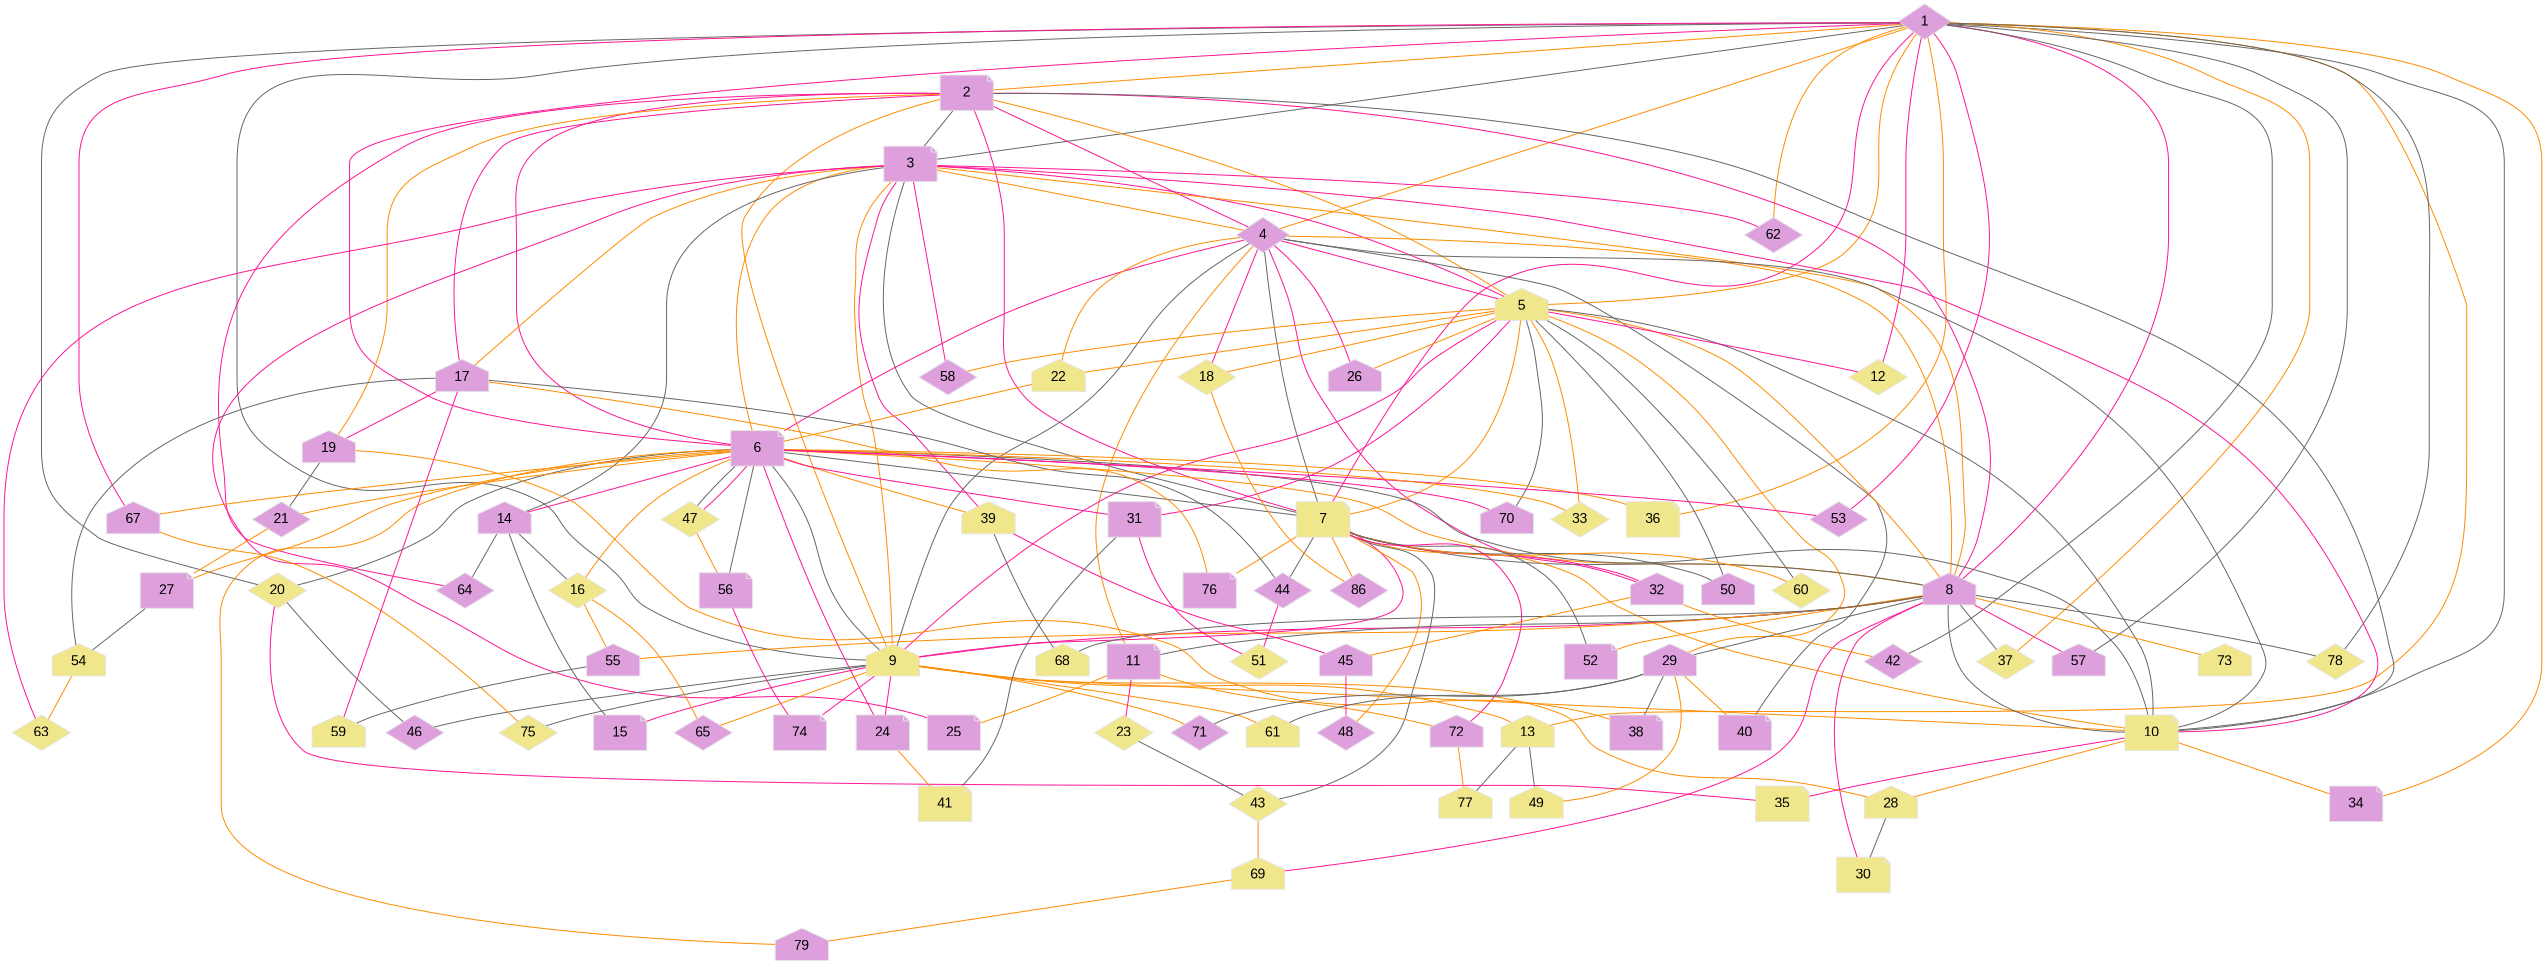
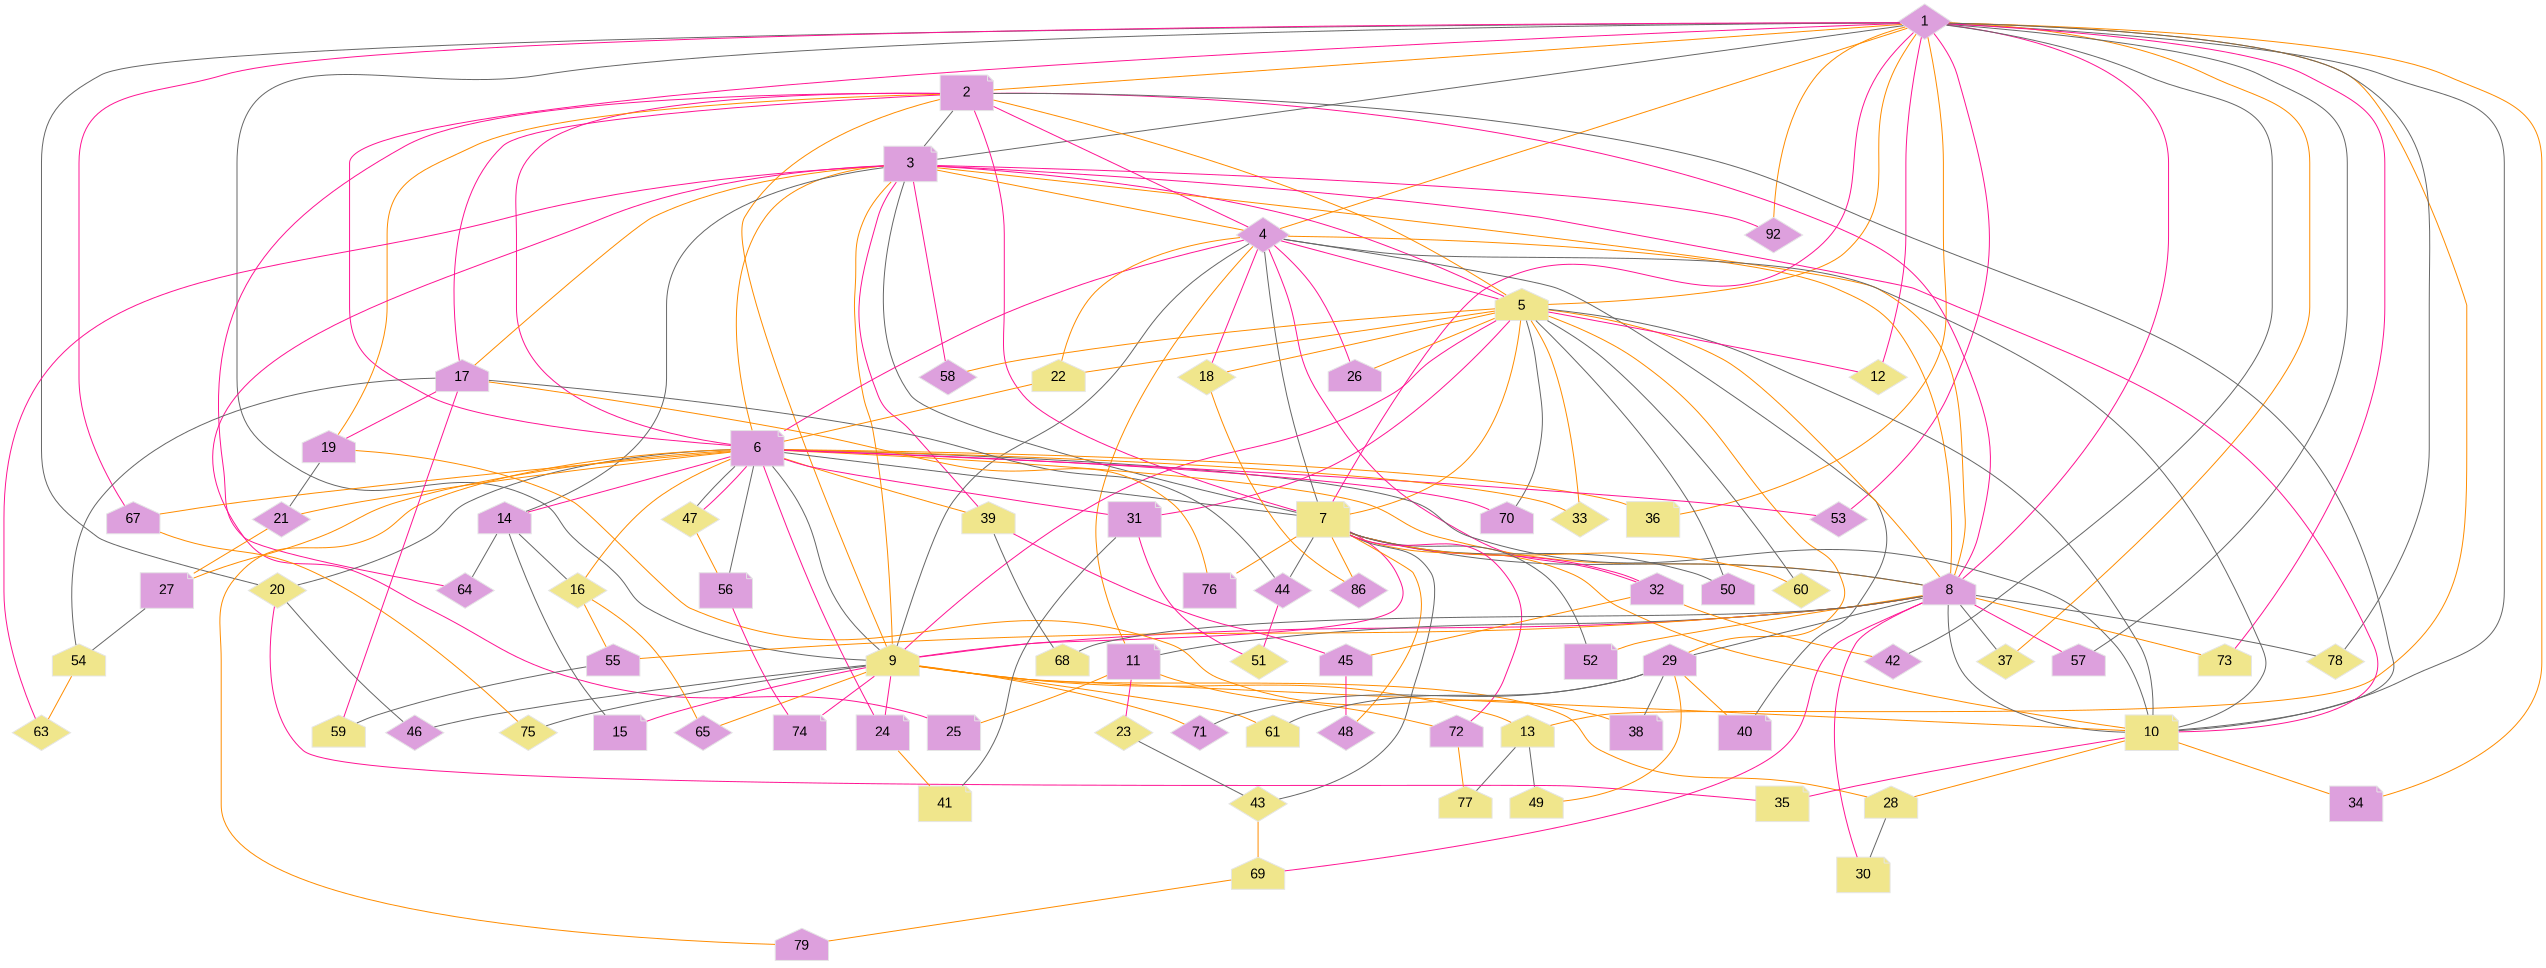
none -> (2385, 180)
(1774, 235) -> (1774, 235)
